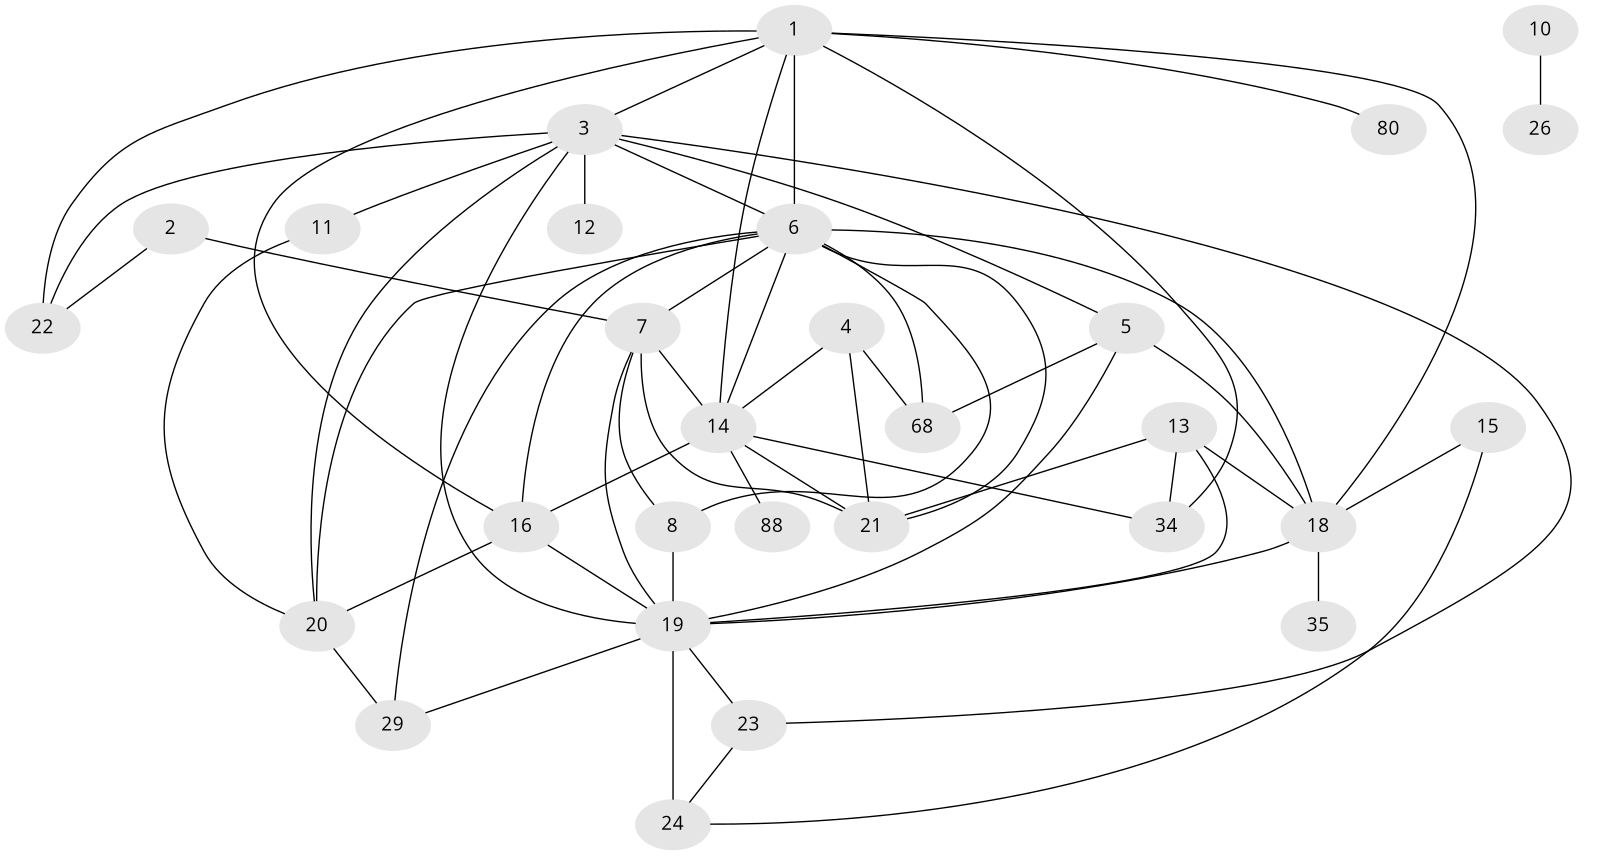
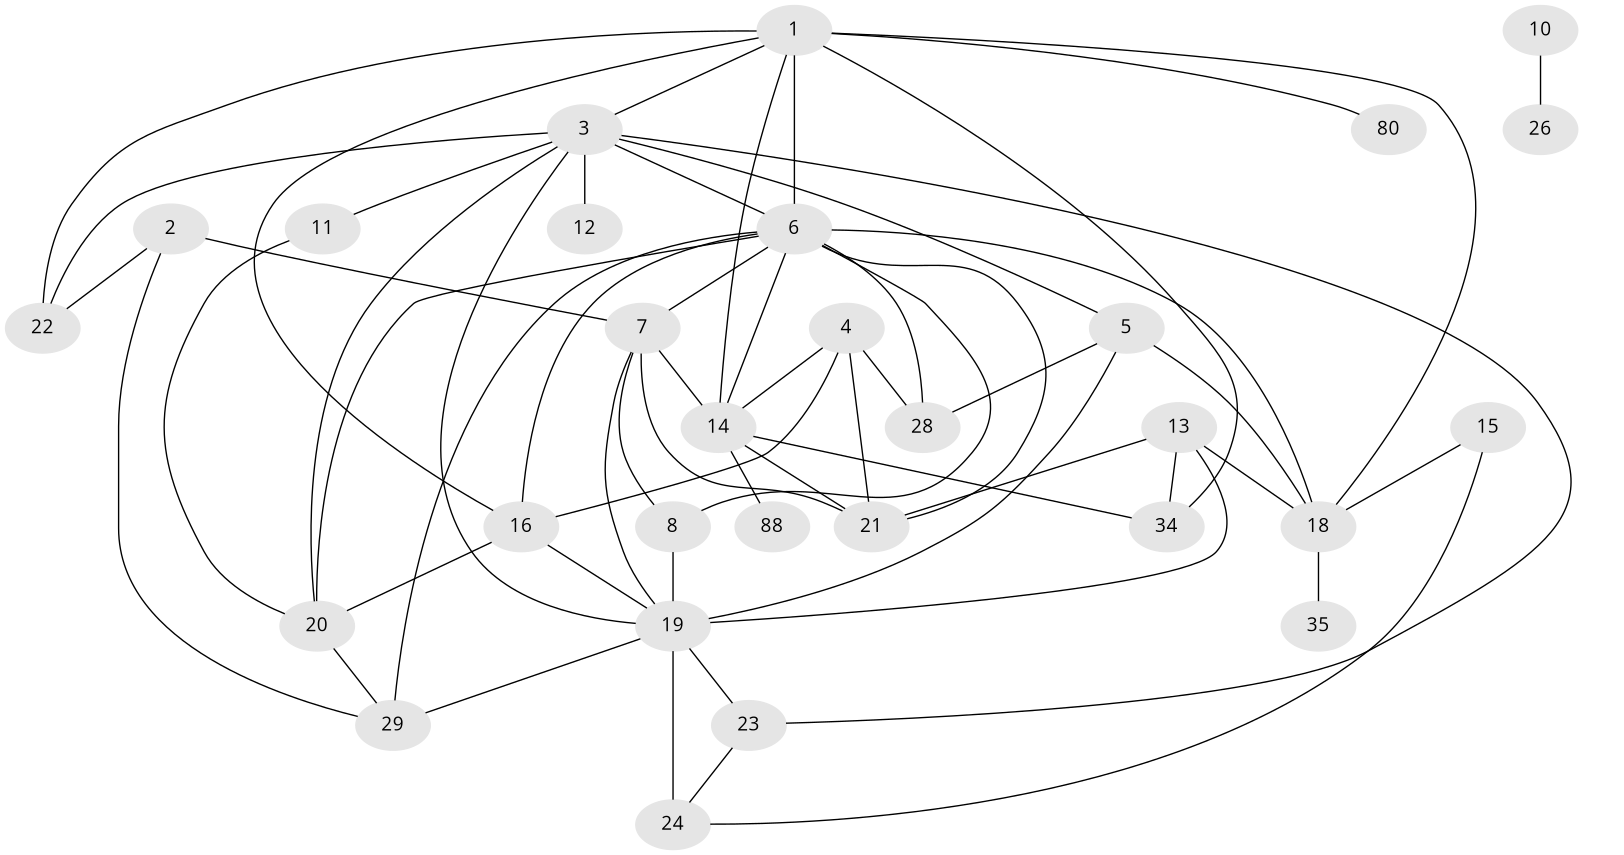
(923, 428) -> (923, 428)
(620, 477) -> (722, 470)
none -> (123, 550)
(1002, 600) -> none
